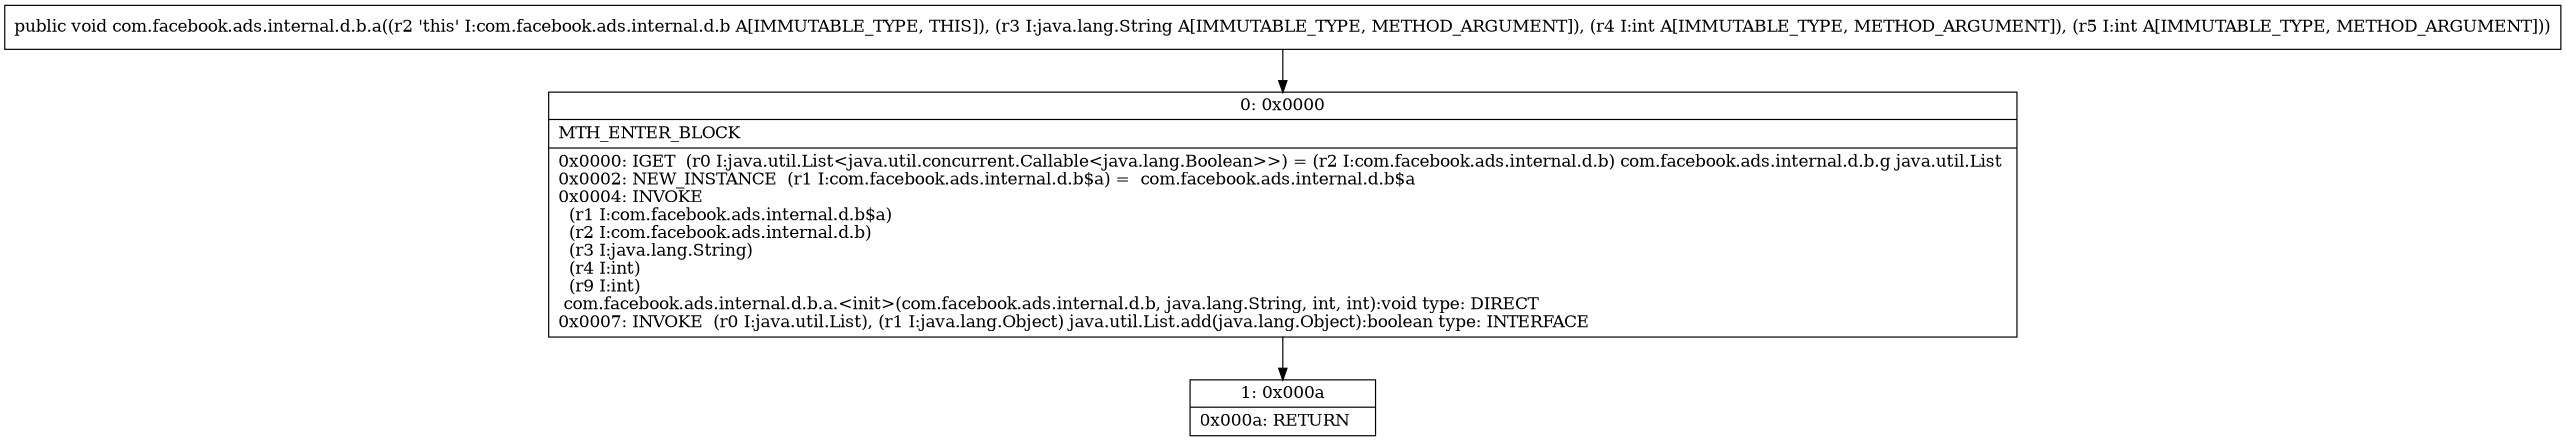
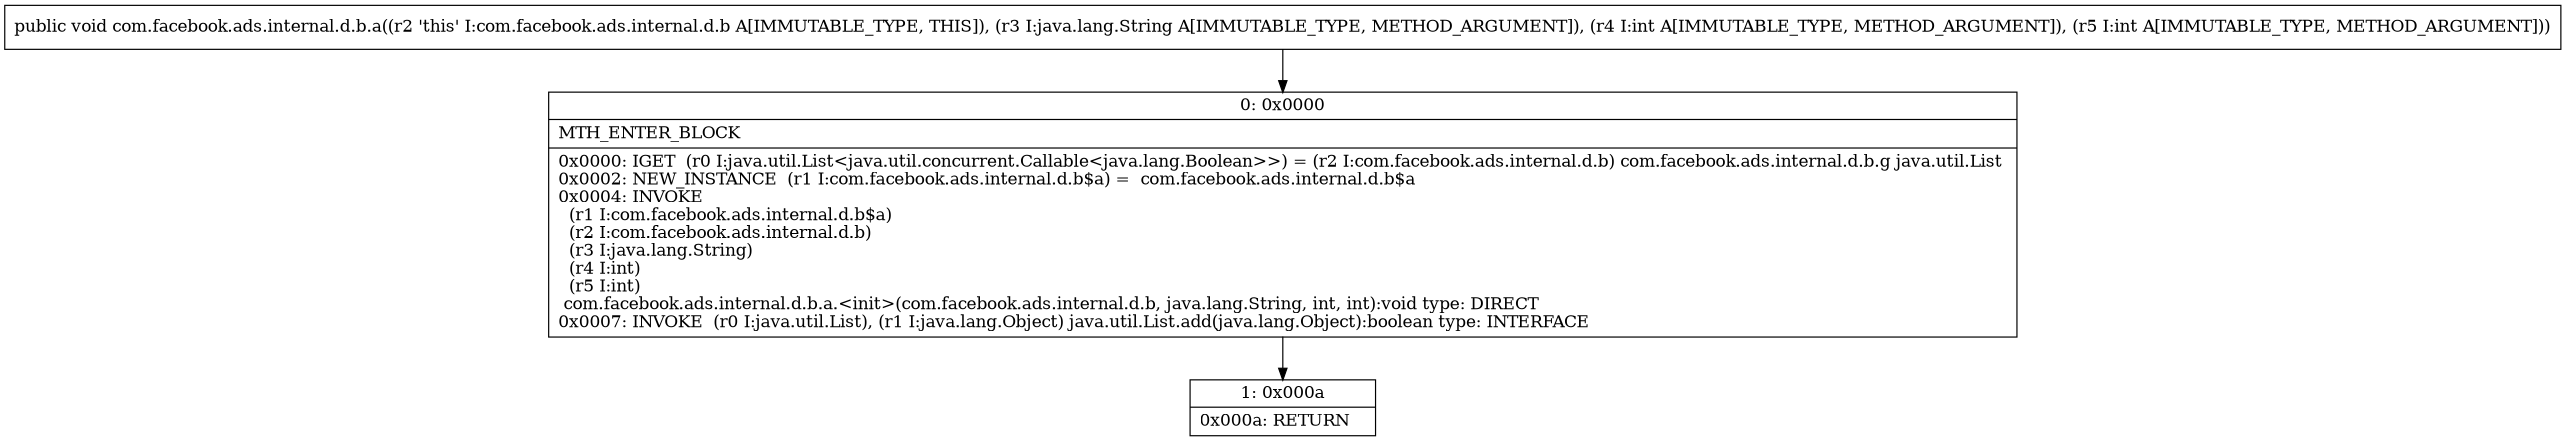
(600, 287) -> (600, 287)
